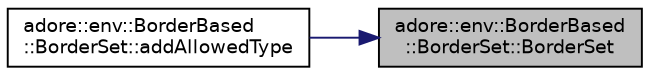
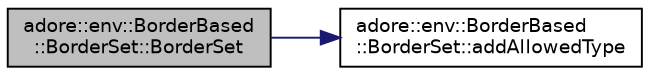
(334, 38) -> (296, 38)
